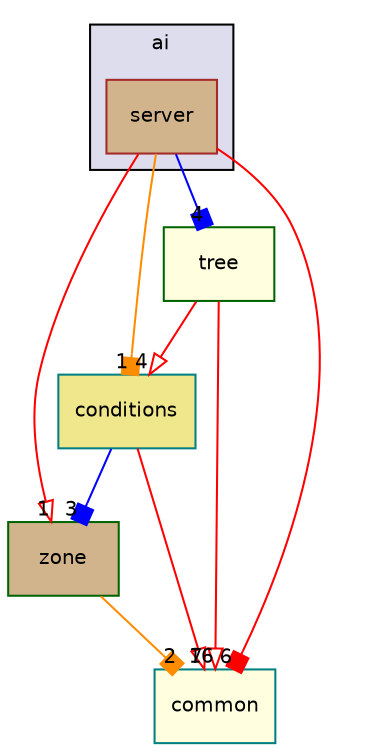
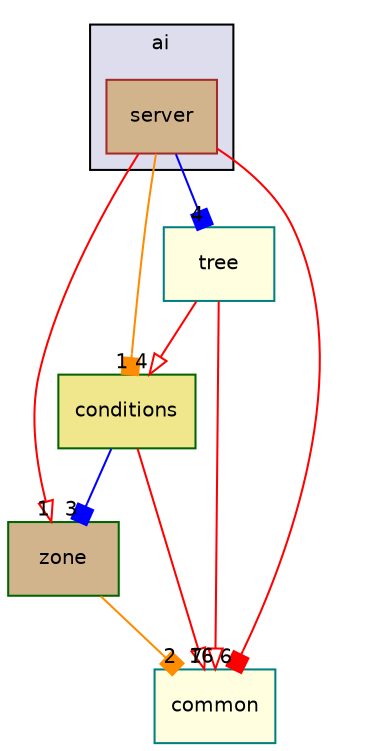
(219, 264) -> (219, 264)
(127, 411) -> (127, 411)
